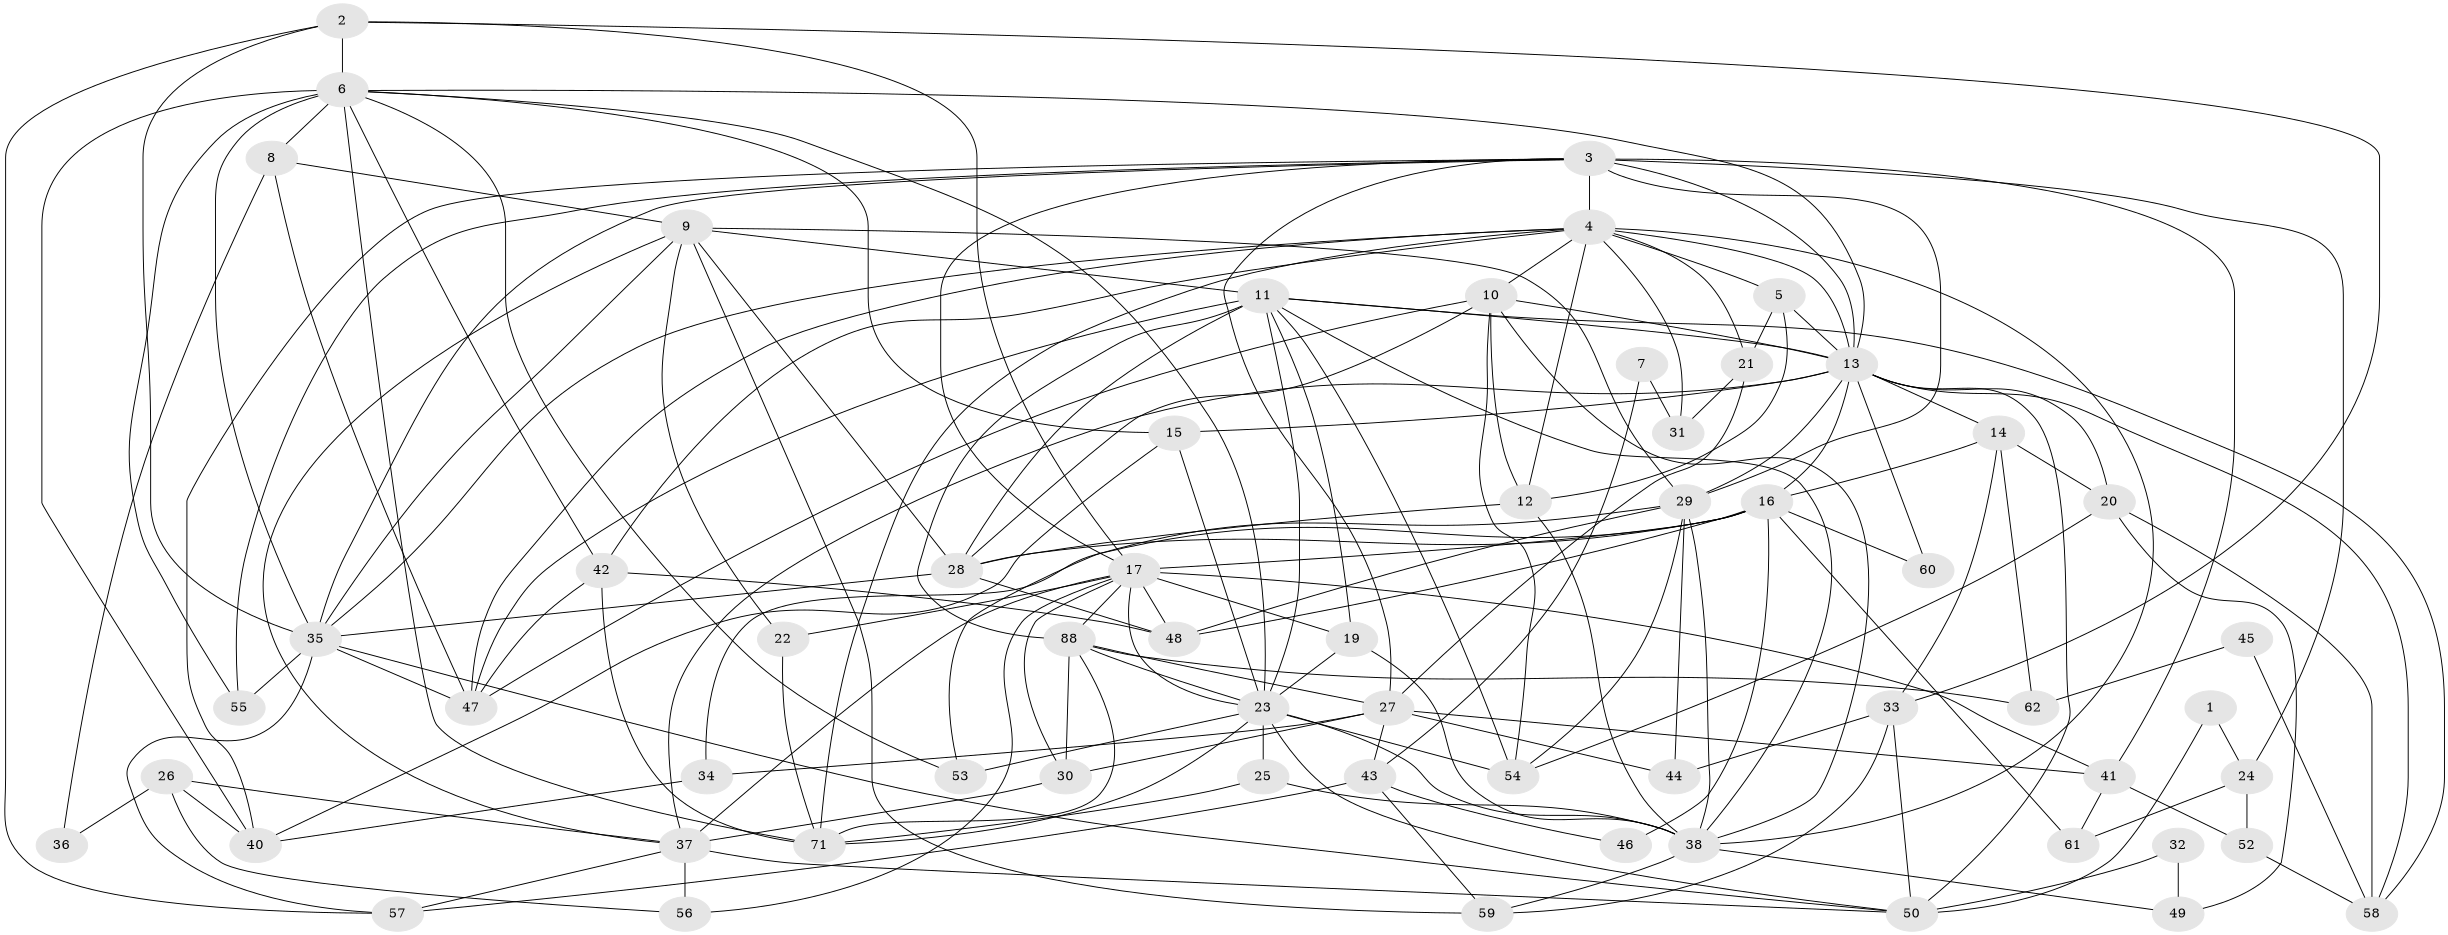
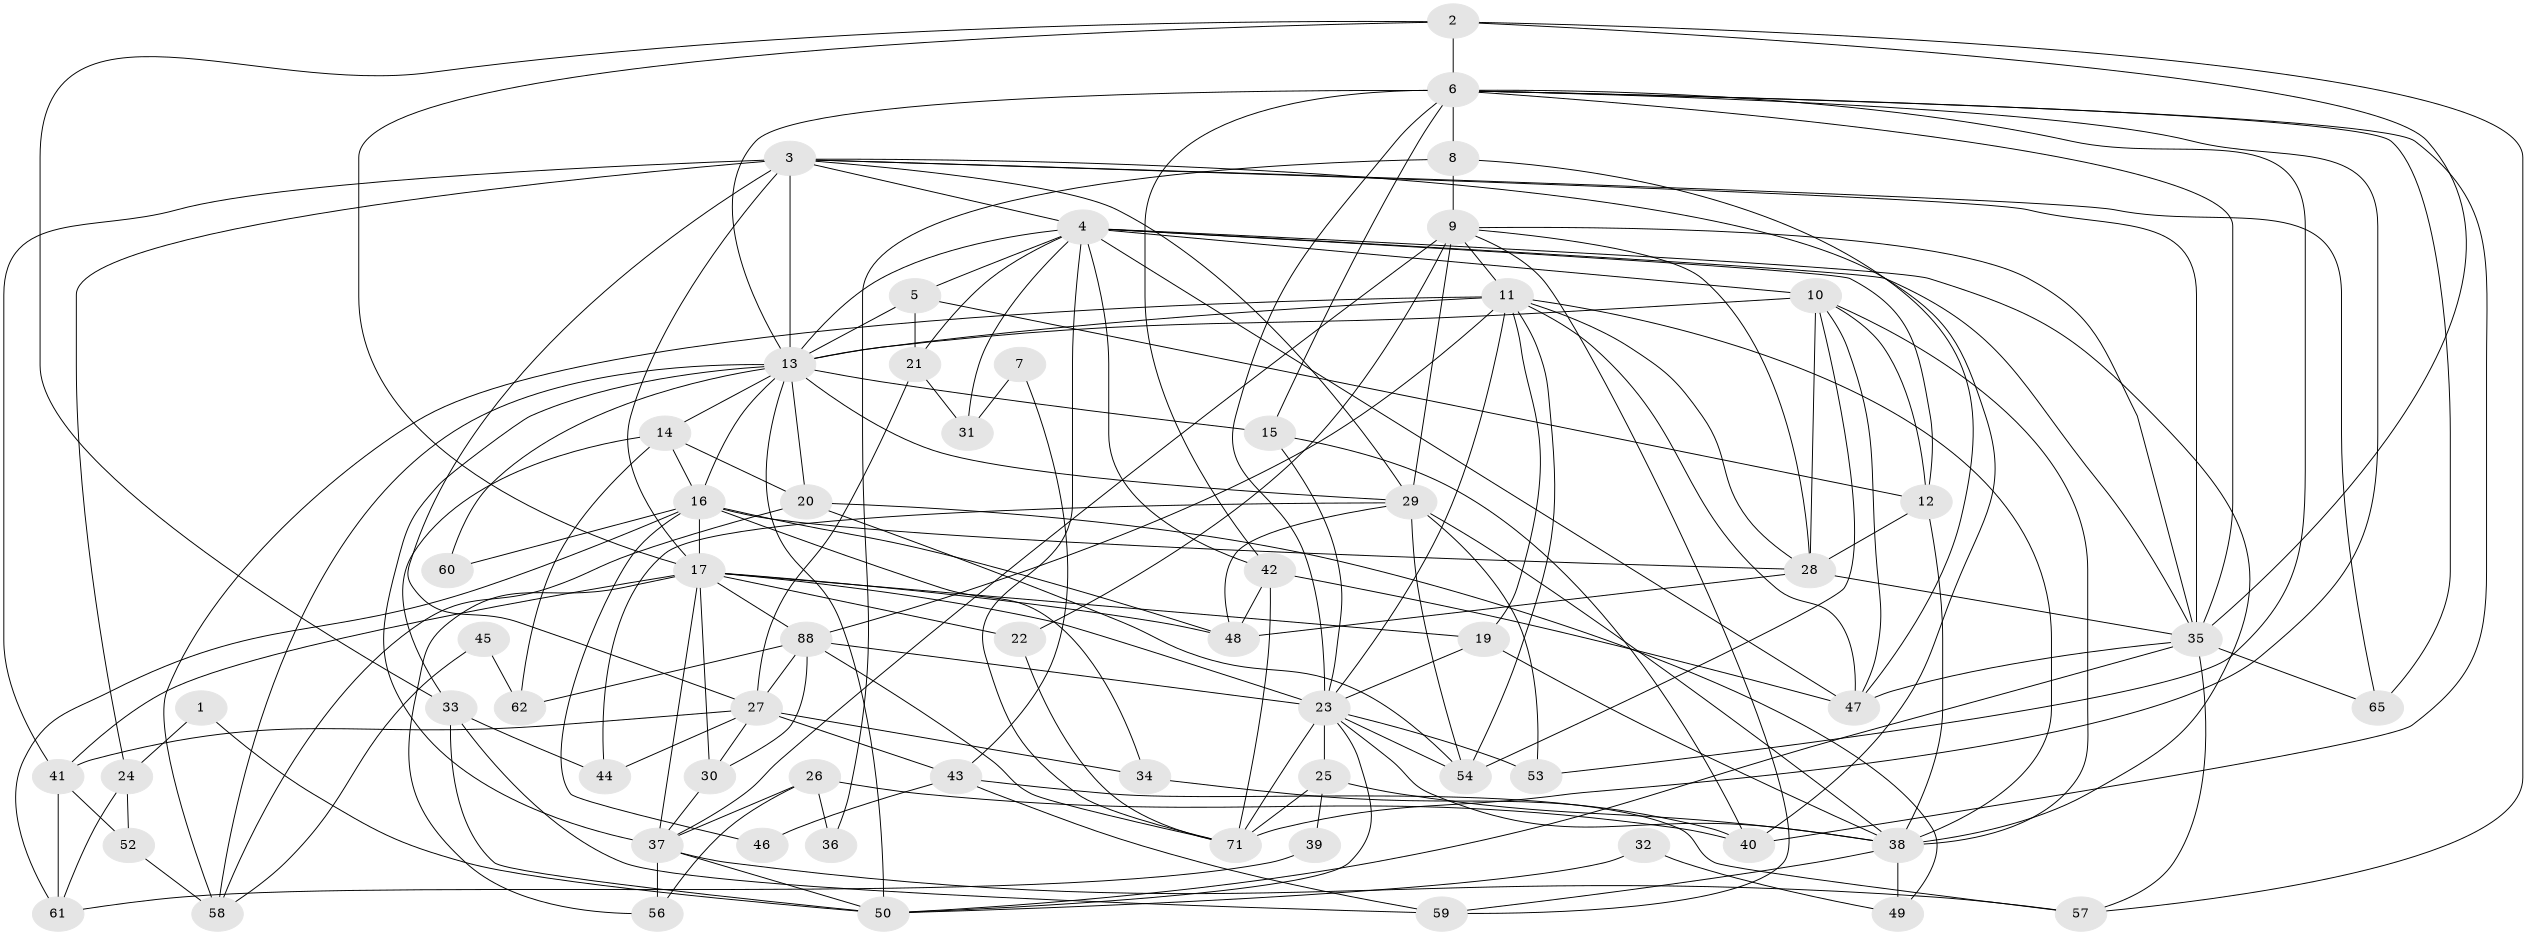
(239, 708) -> (2378, 708)
none -> (1315, 845)
